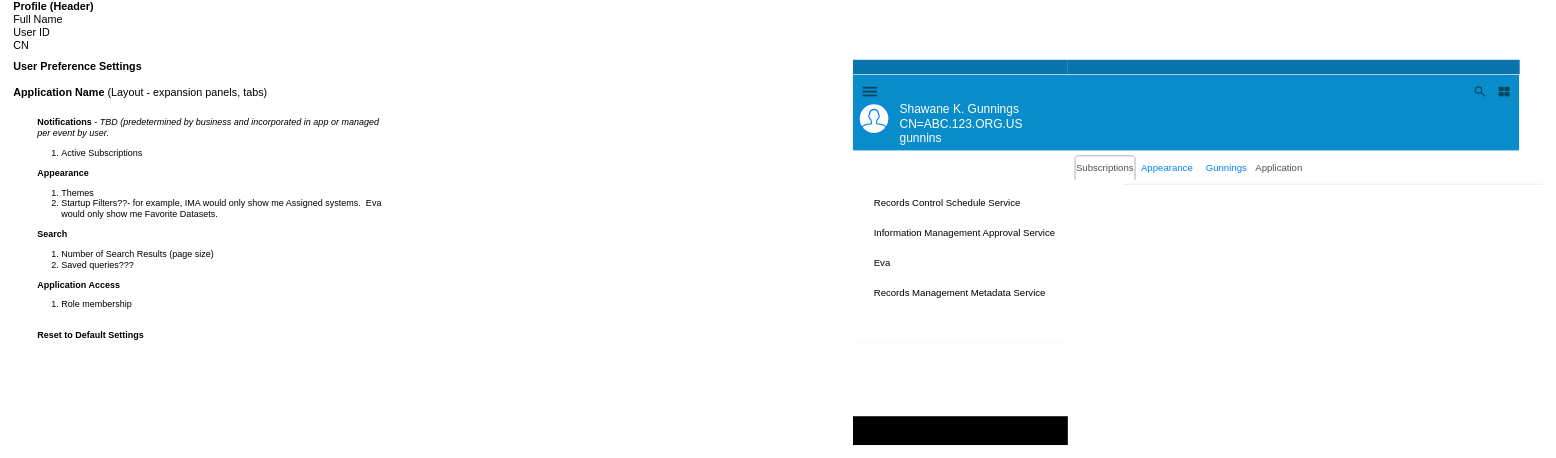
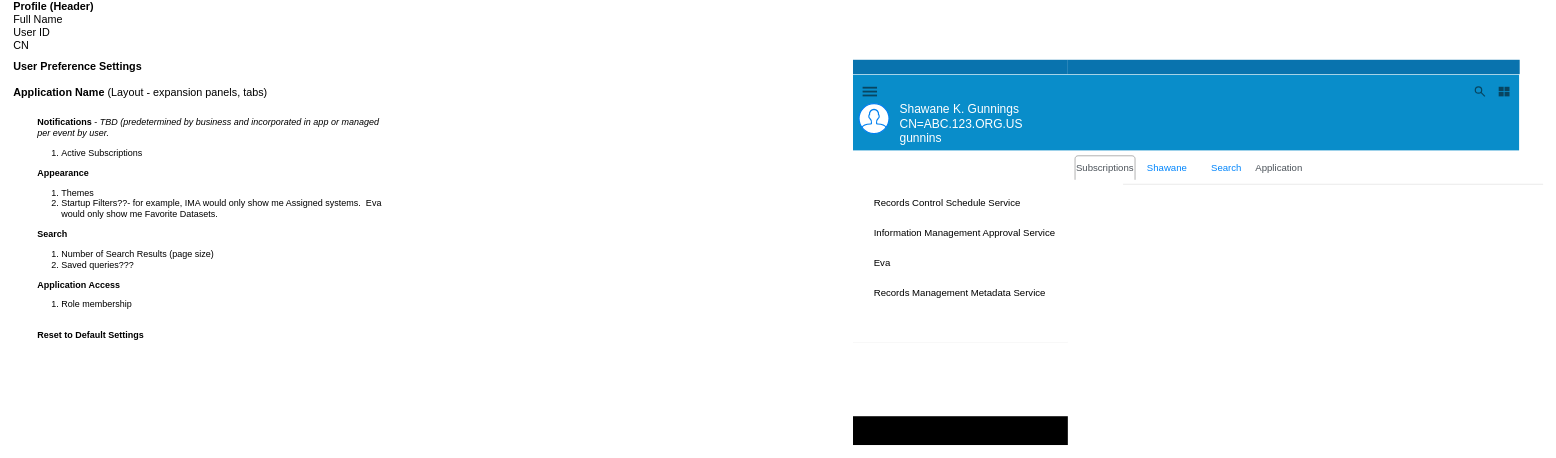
(1167, 168) -> (1167, 168)
(1226, 168) -> (1226, 168)
